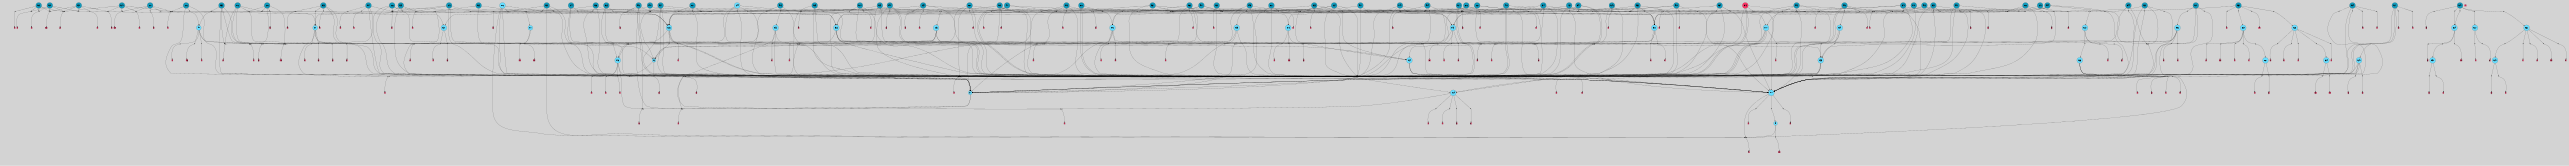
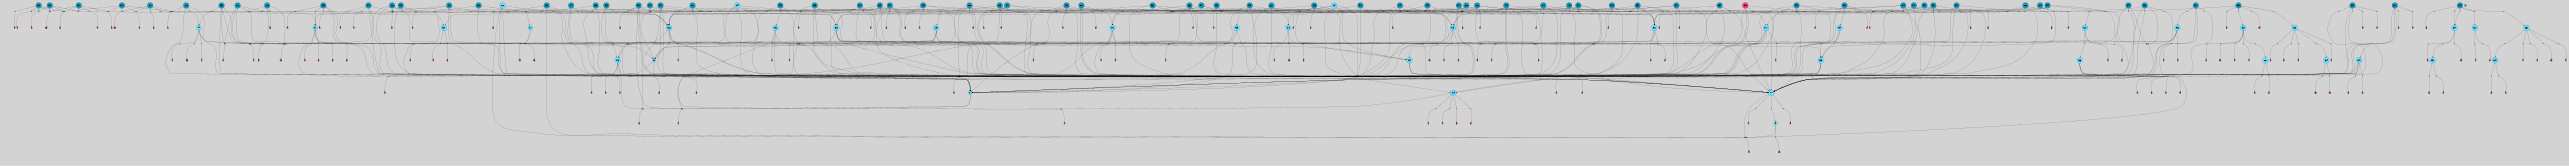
(1334, 5) -> (1334, 5)
(2465, 5) -> (2465, 5)
